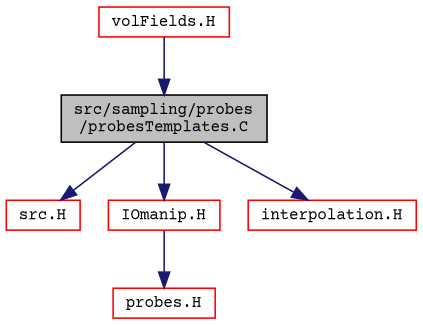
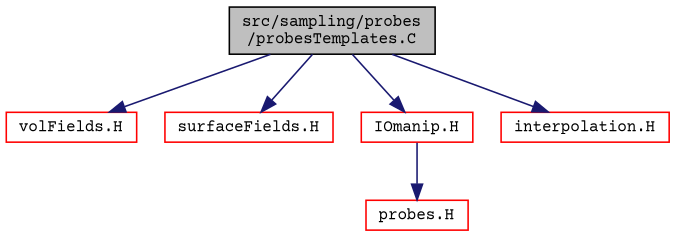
(164, 58) -> (198, 80)
(43, 215) -> (249, 127)
